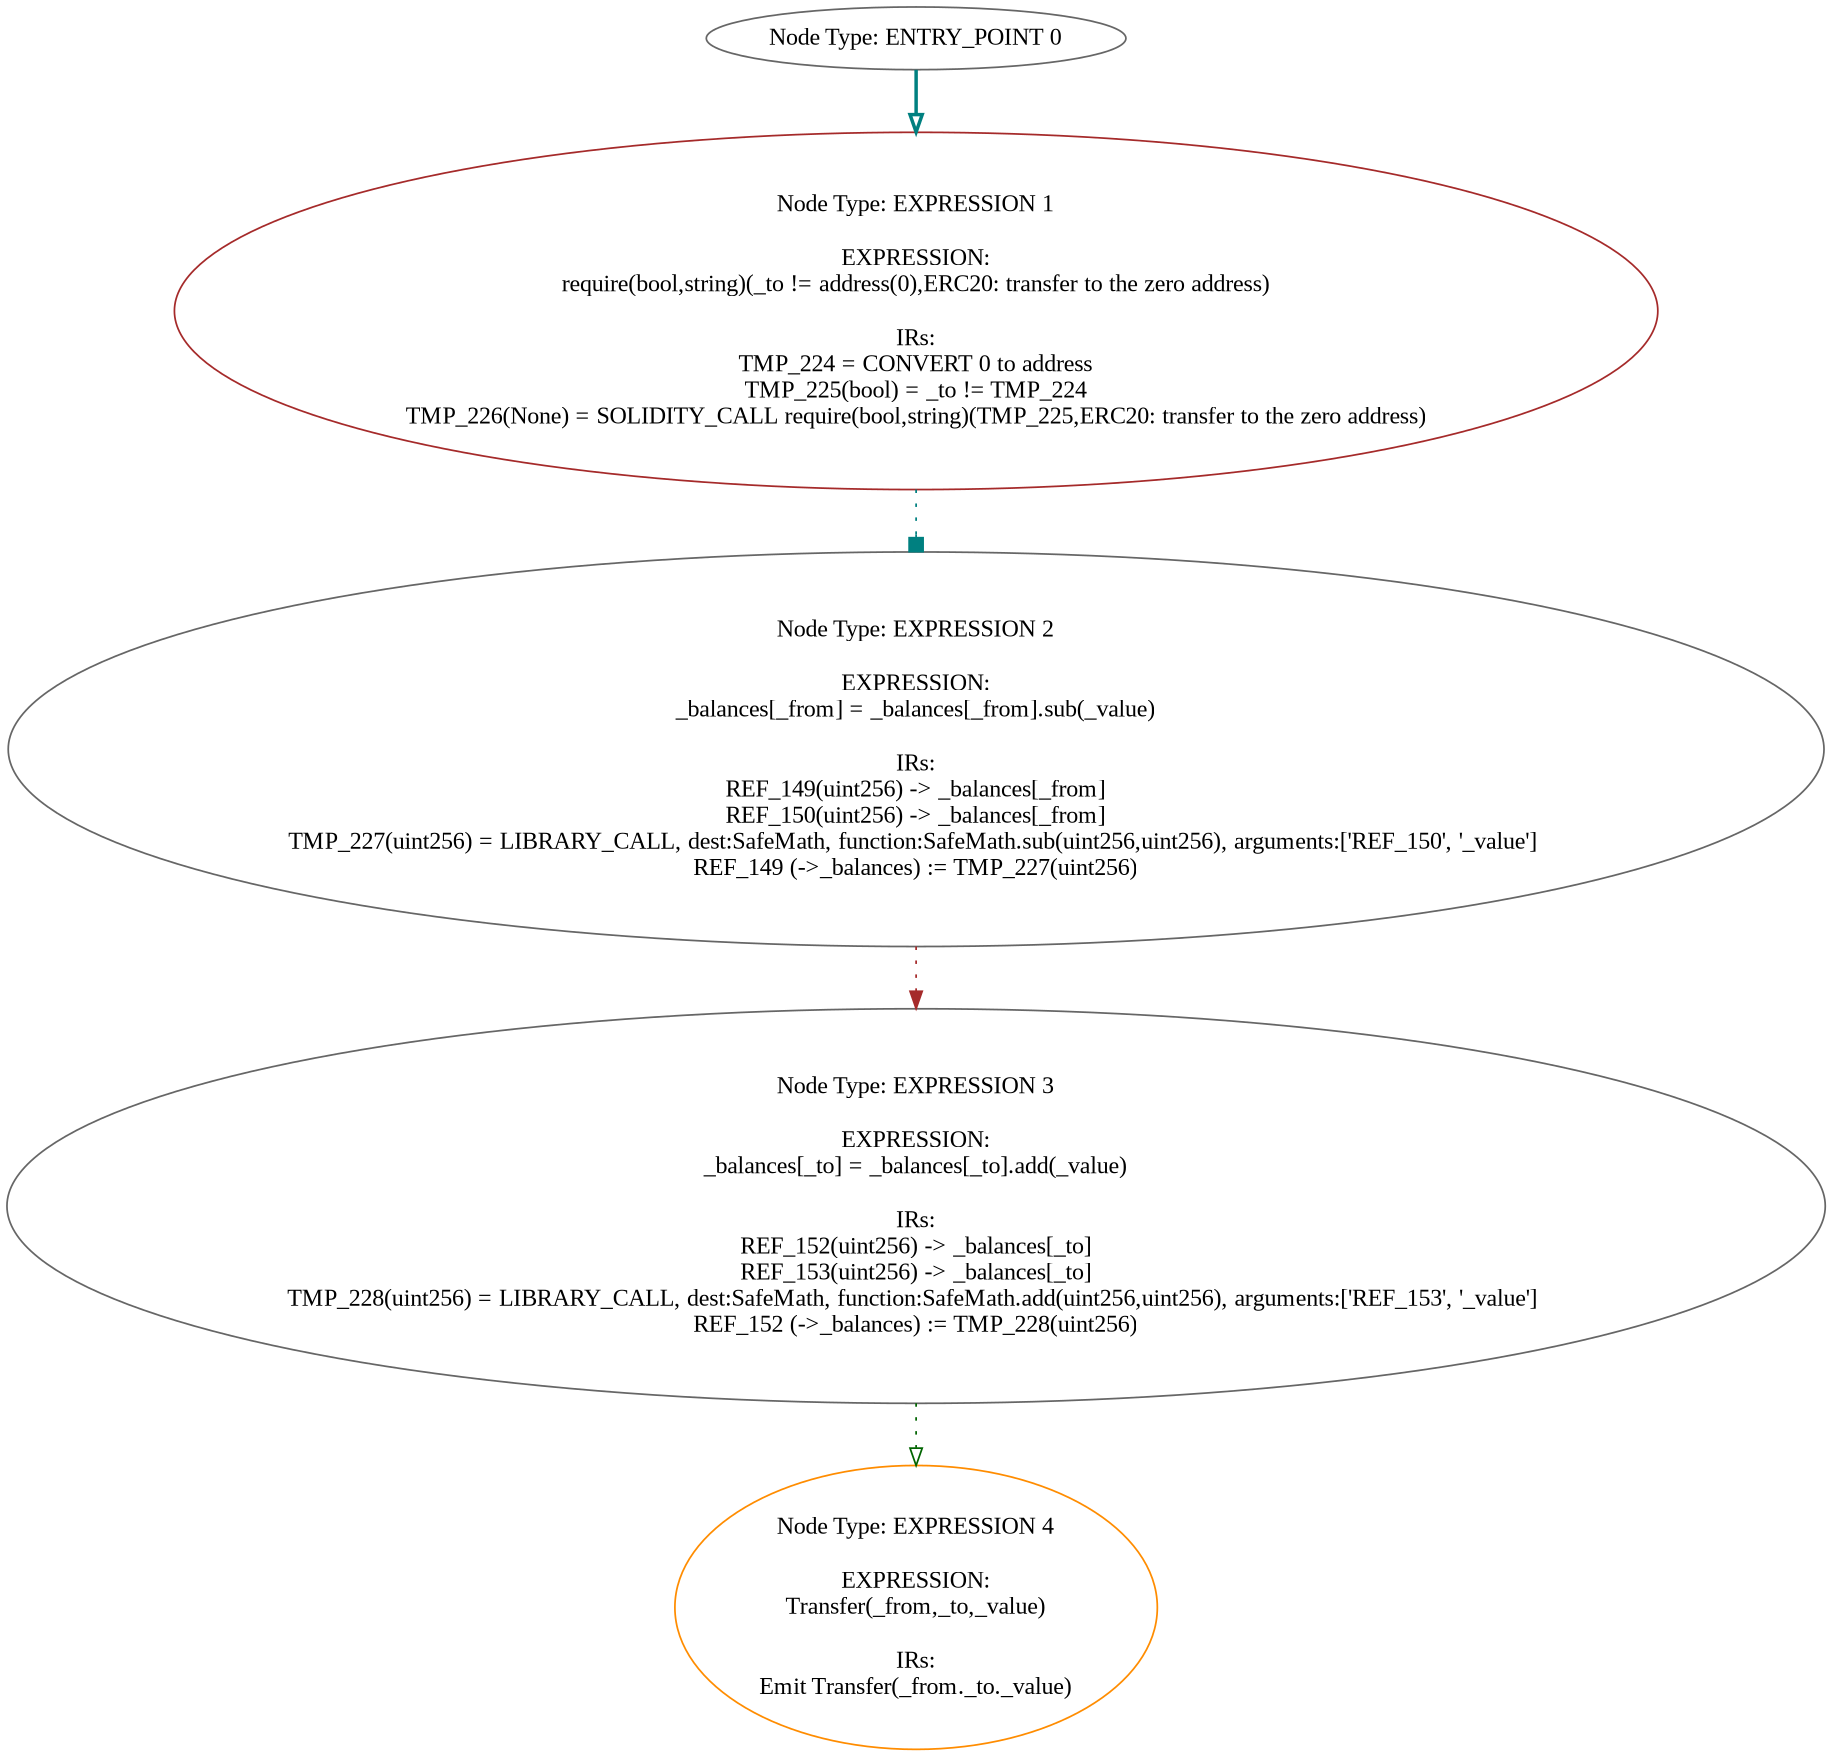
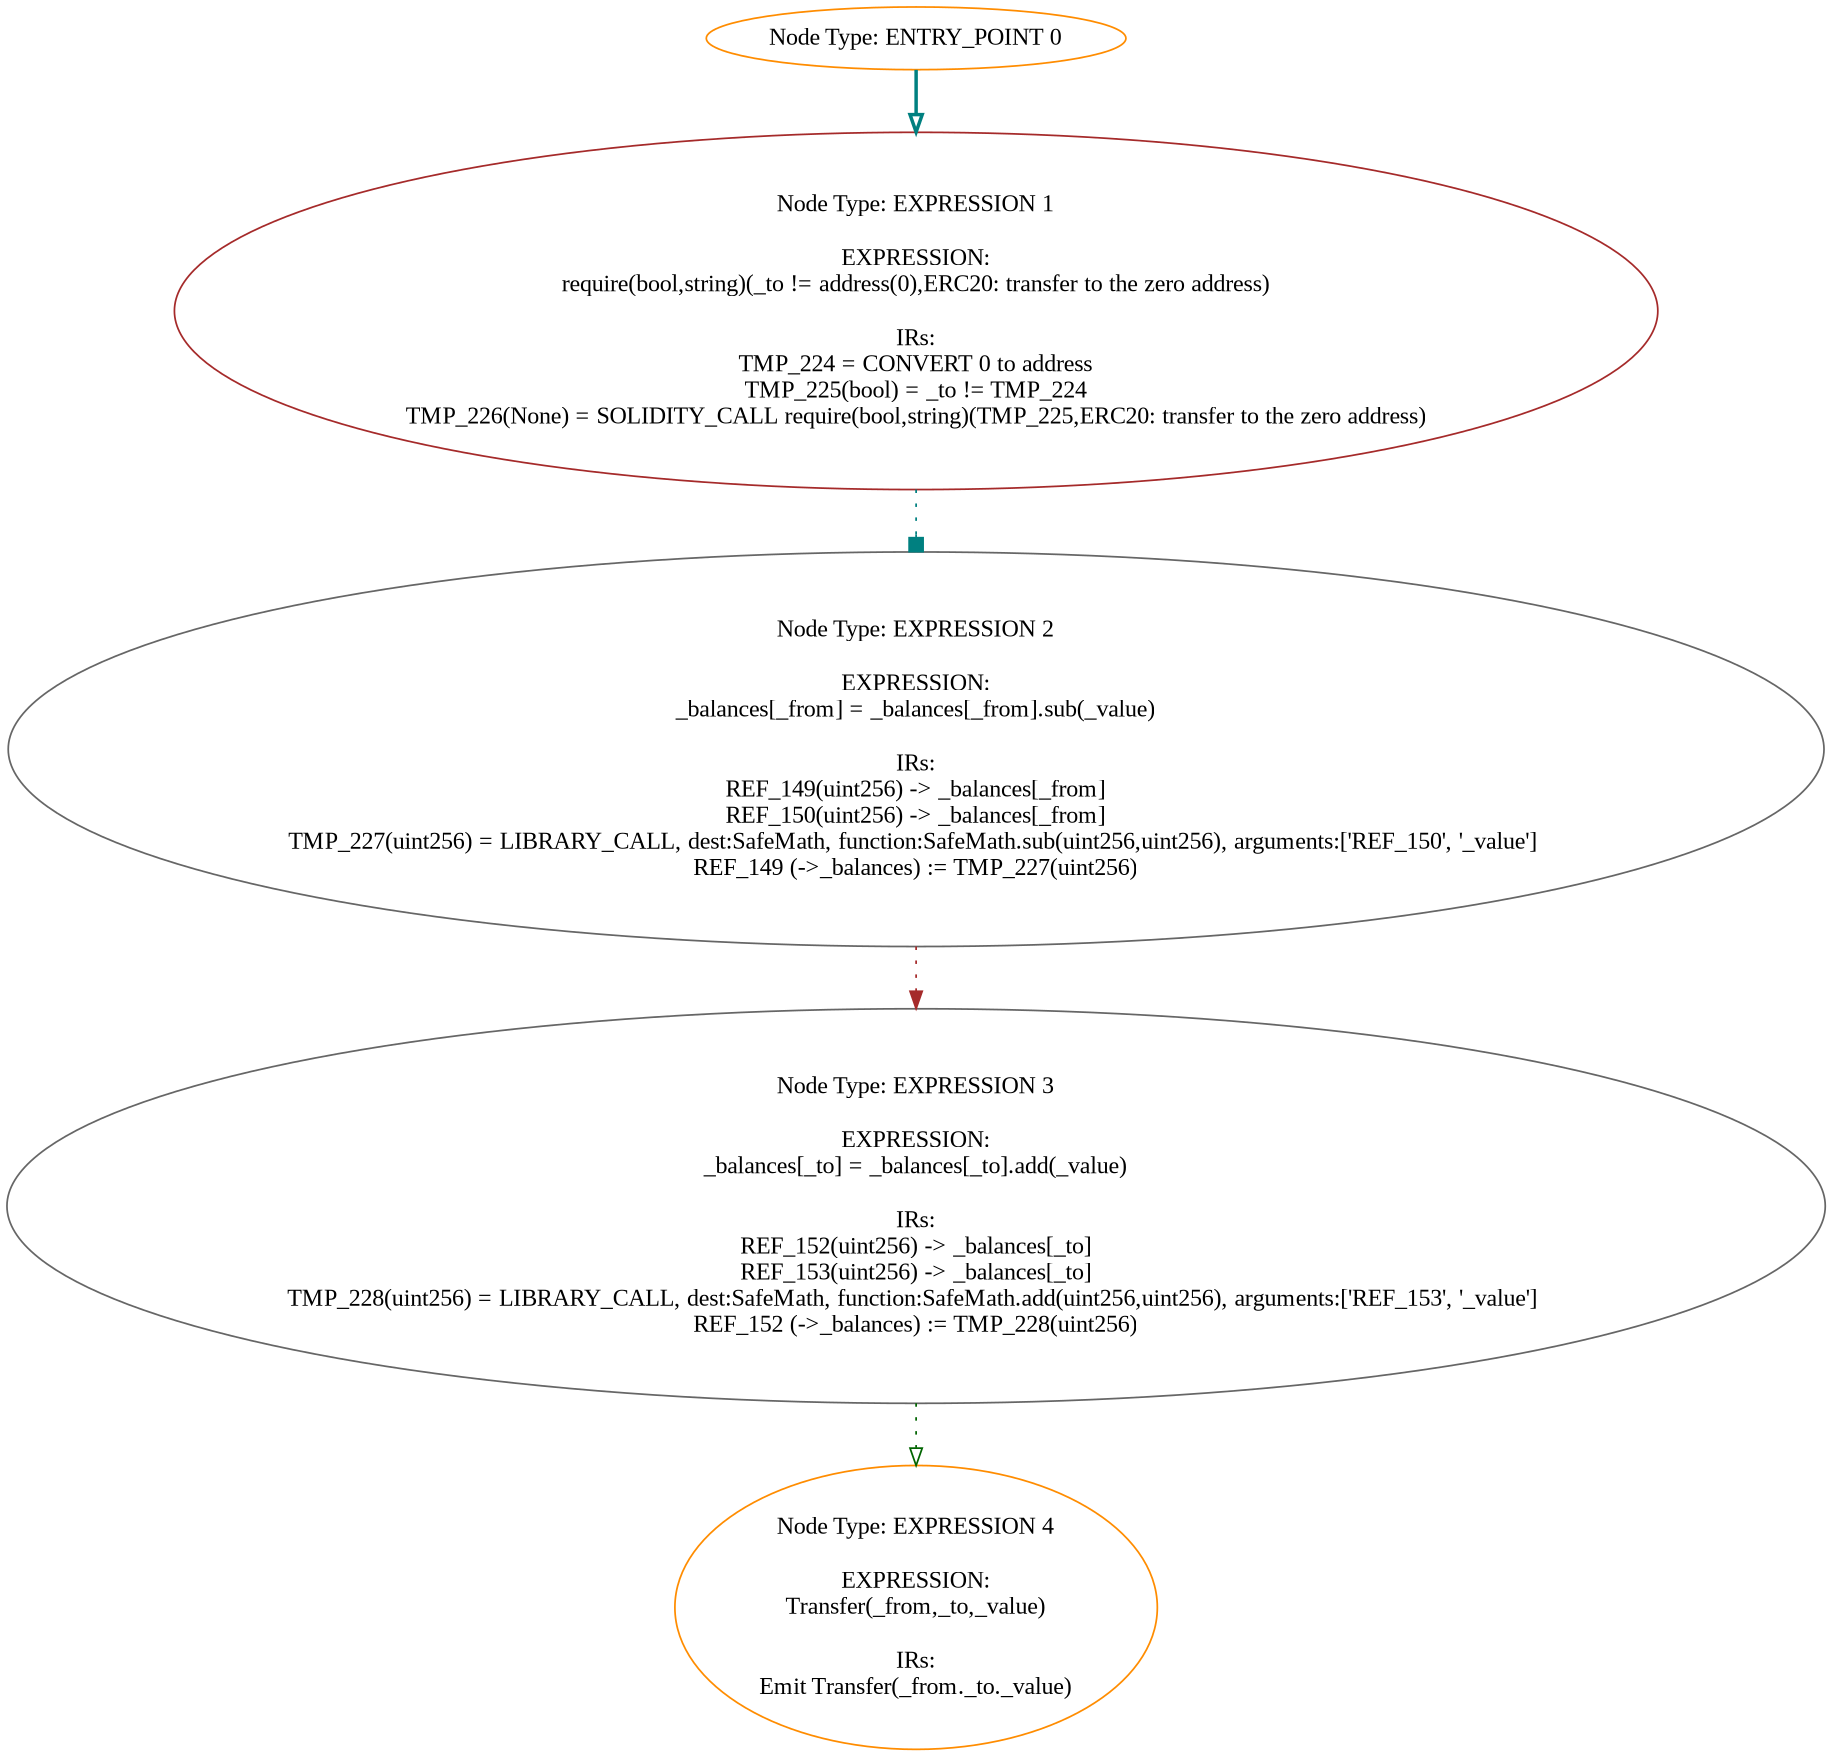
(916, 38) -> (916, 38)
